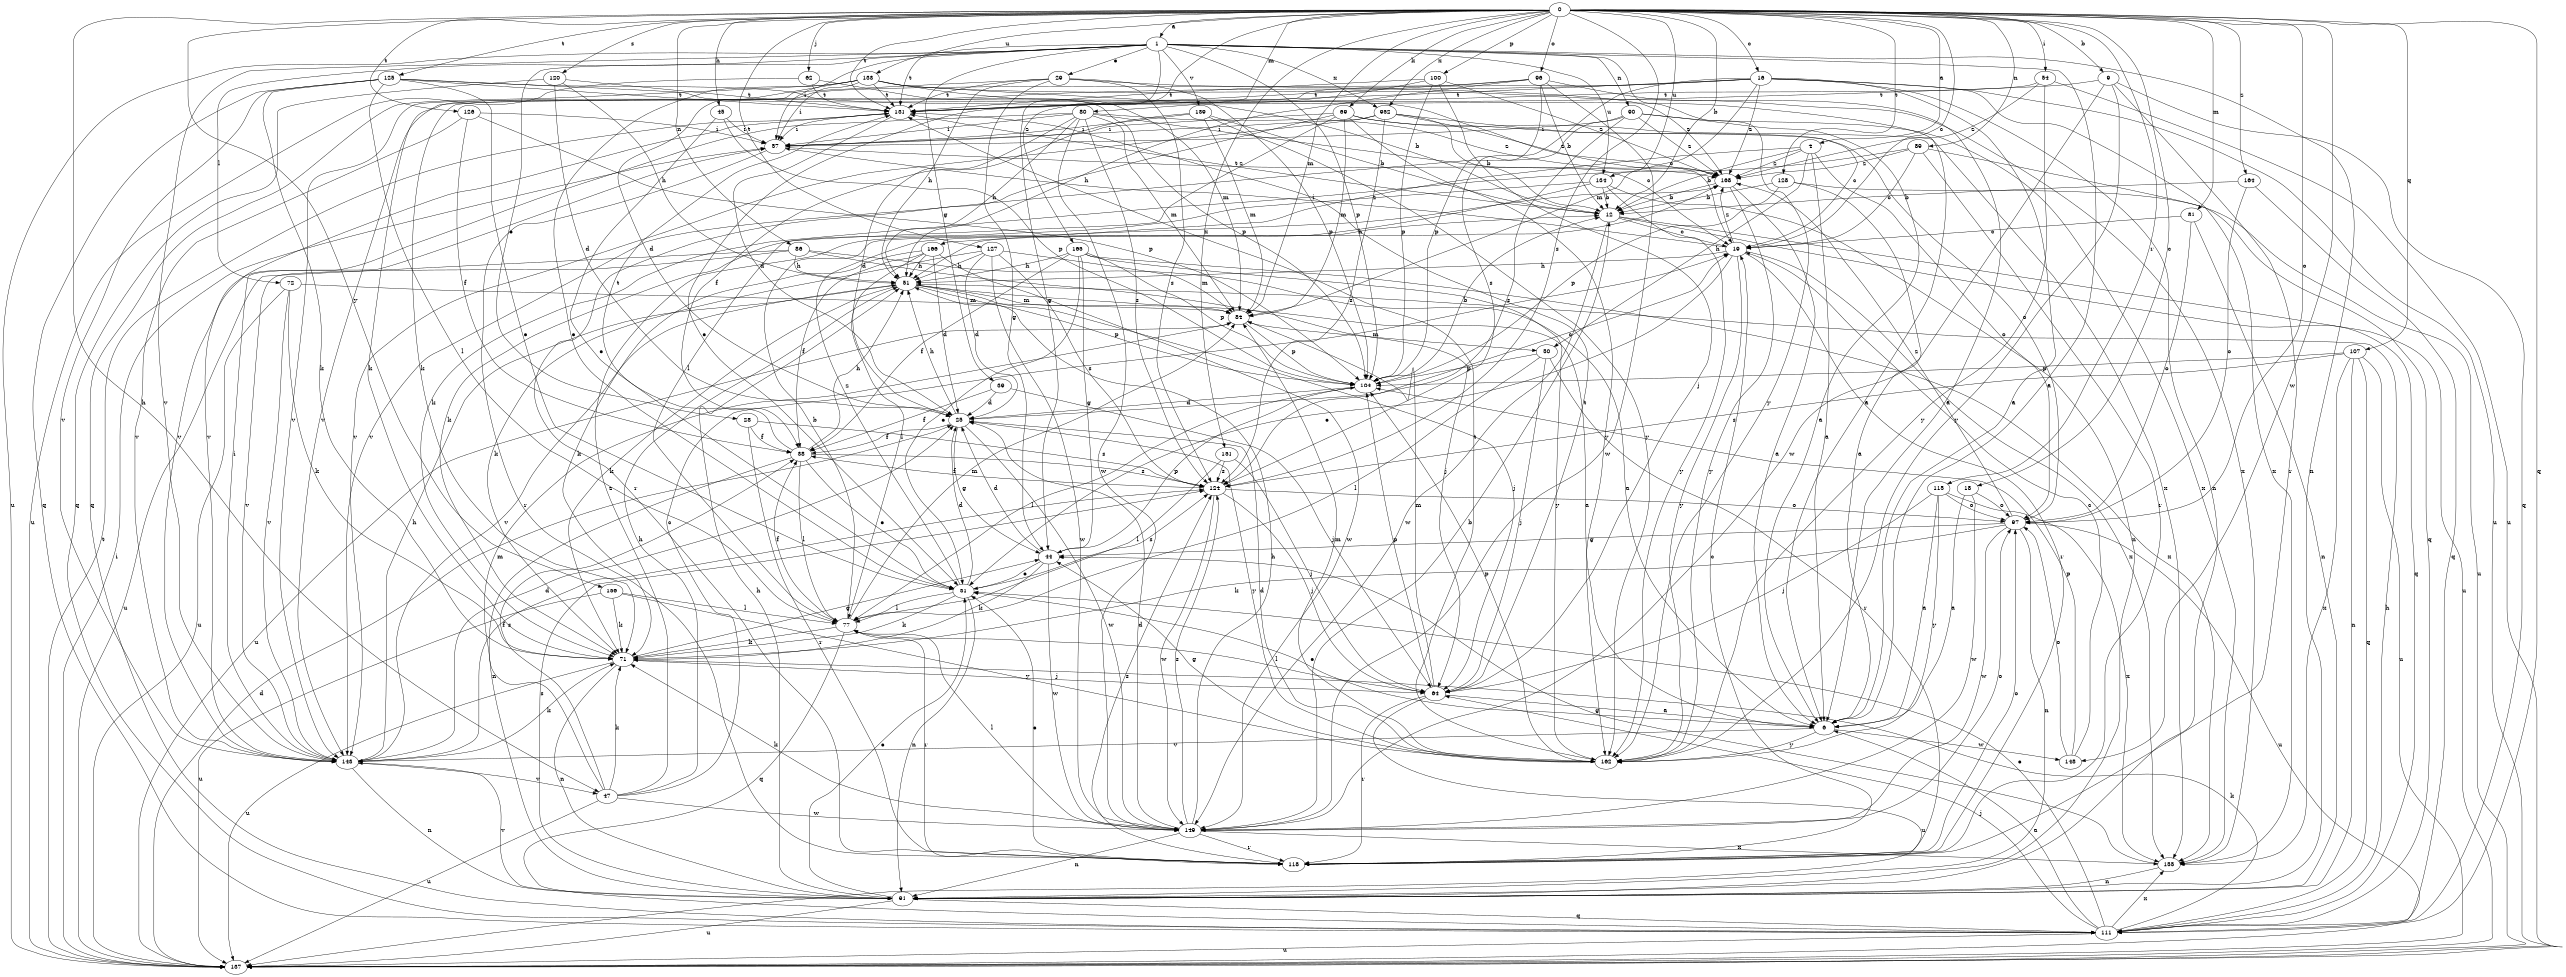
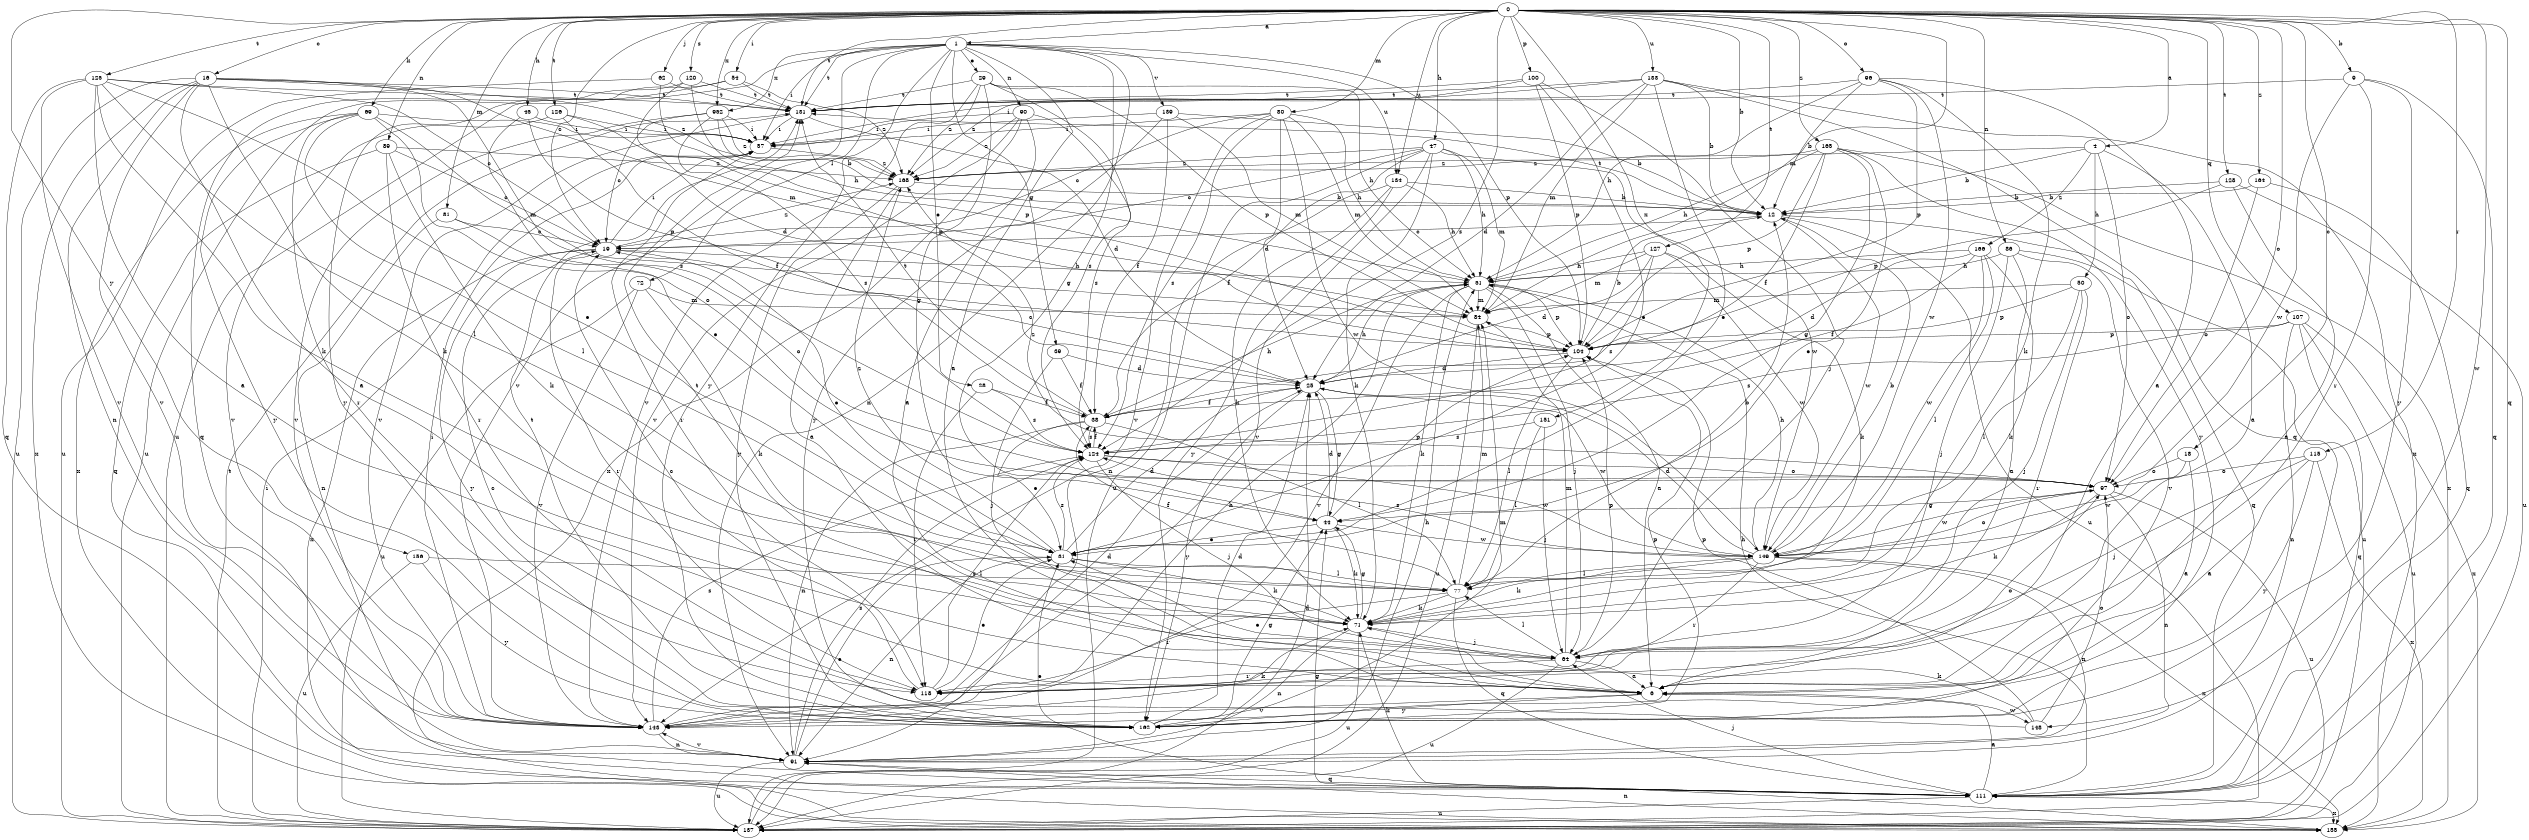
(1406, 128) -> (1368, 162)
(1411, 340) -> (1794, 295)
(617, 623) -> (1688, 676)
(488, 775) -> (1136, 558)
